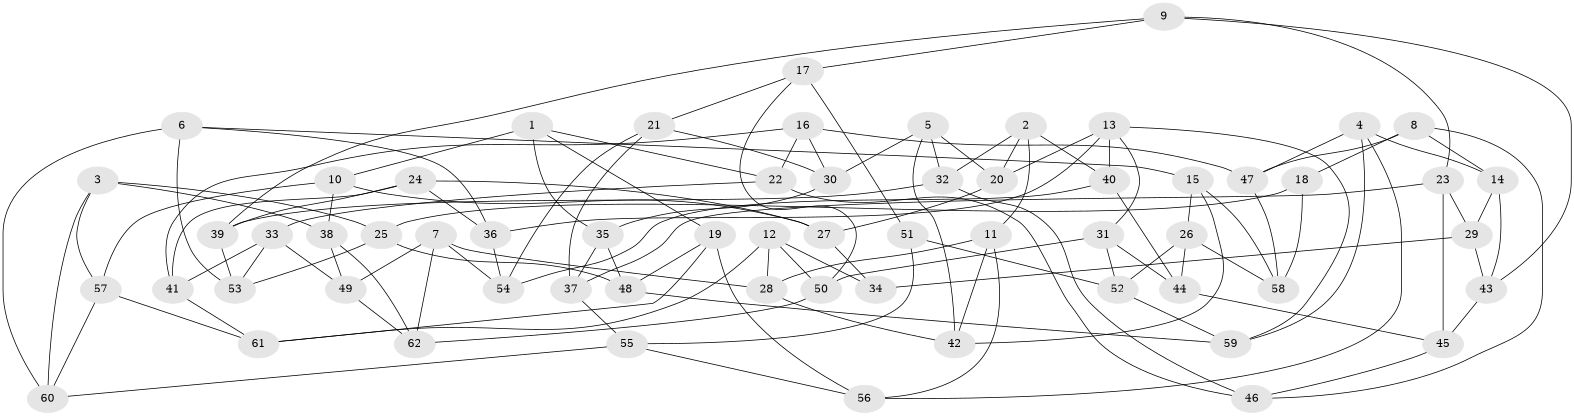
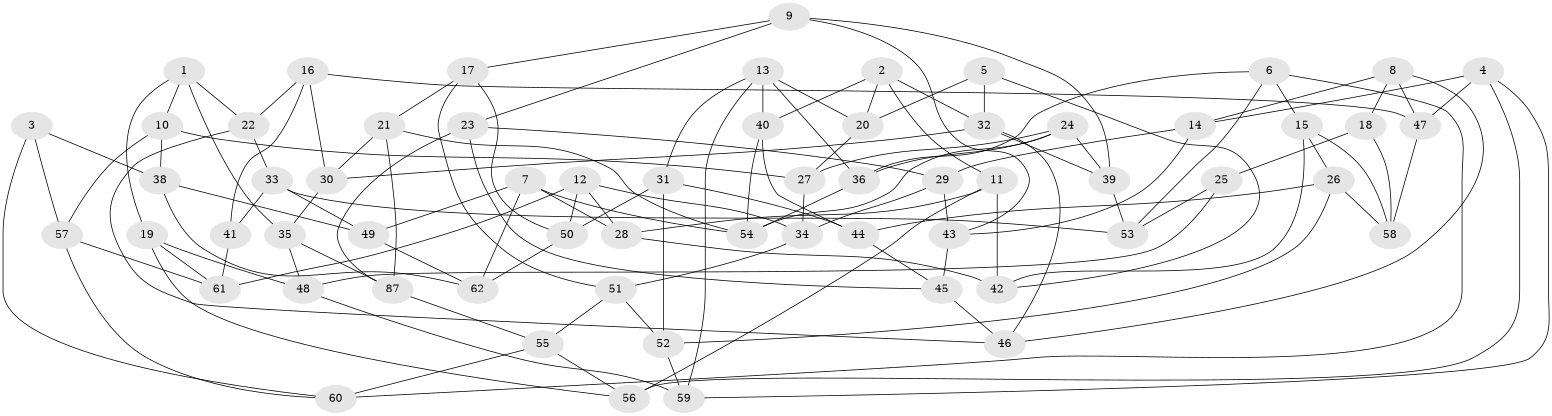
(884, 150) -> (656, 157)
(243, 197) -> none
(290, 200) -> (905, 176)
none -> (715, 267)
(571, 290) -> (393, 290)
